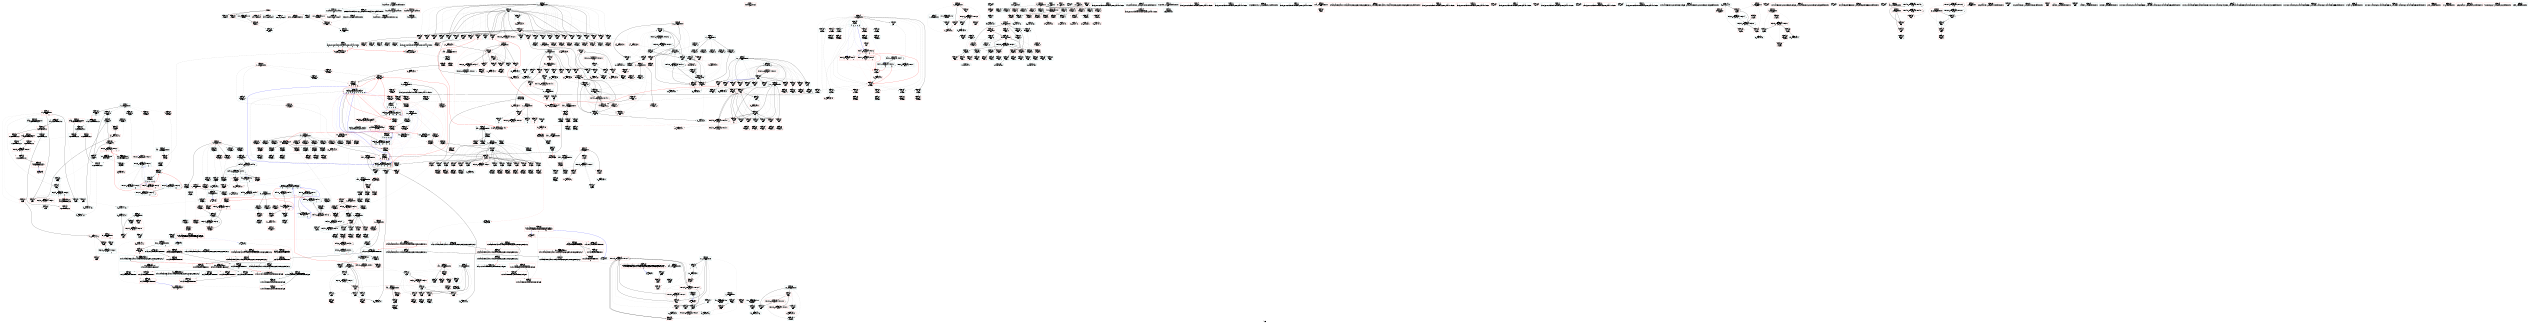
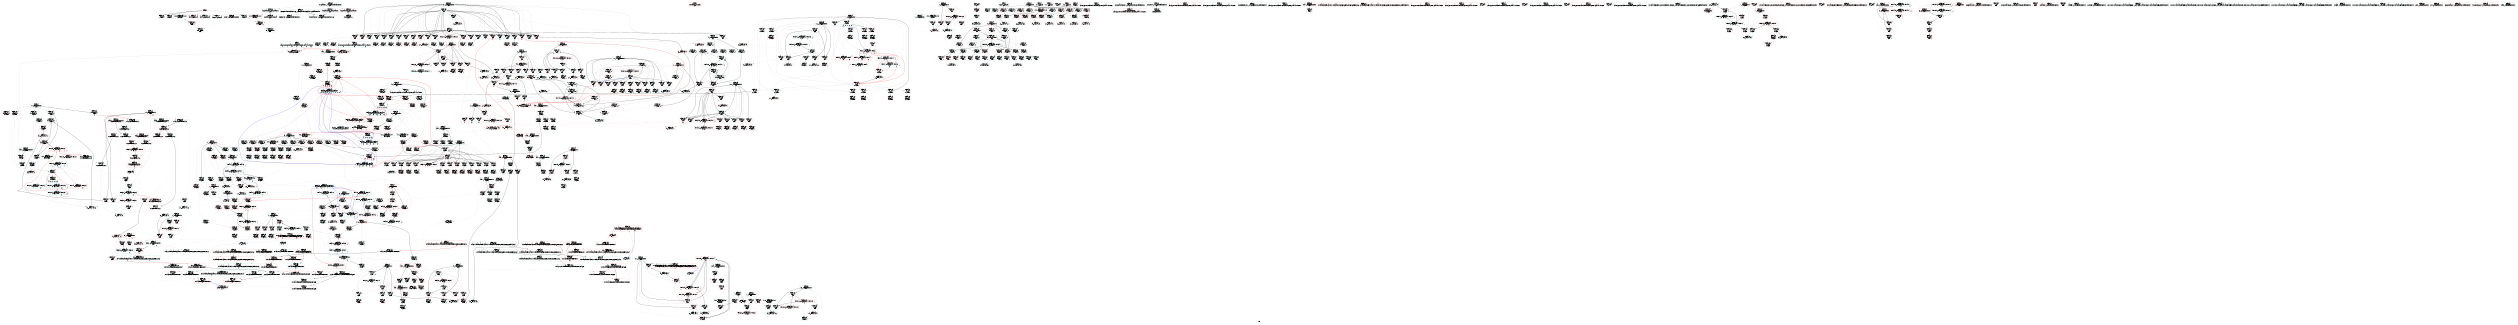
none -> (392, 193)
